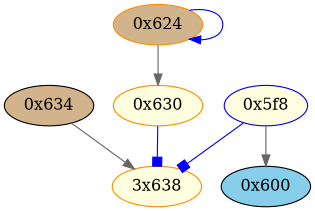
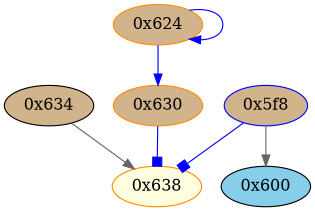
(158, 60) -> (158, 60)
(158, 106) -> (158, 106)
(266, 106) -> (266, 106)
(157, 187) -> (157, 187)
